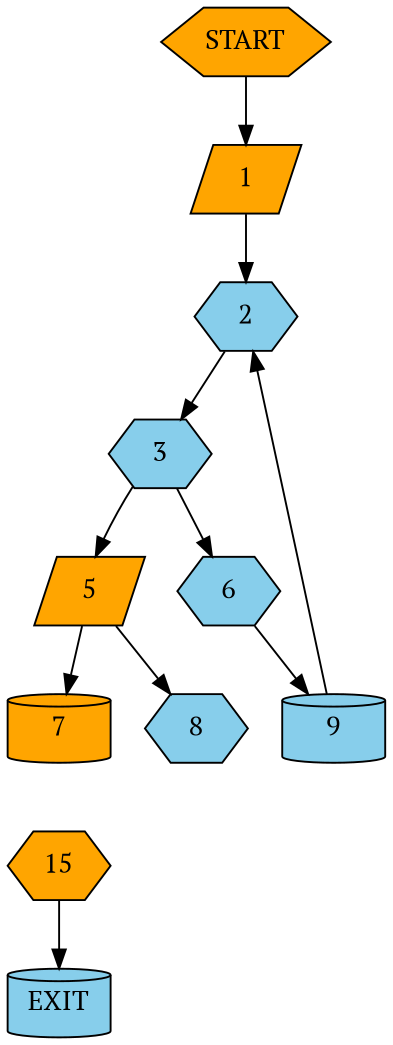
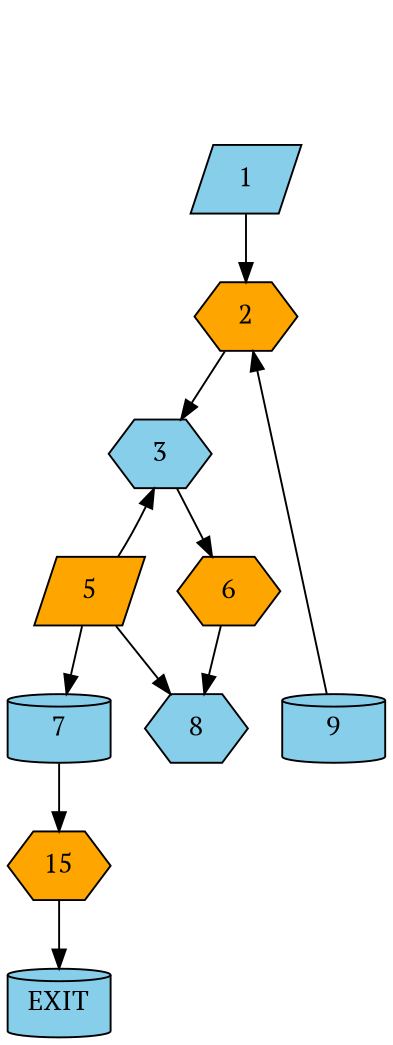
(246, 42) -> none
(246, 179) -> (246, 179)
(246, 317) -> (246, 317)
(117, 512) -> (133, 532)
(229, 591) -> (229, 591)
(275, 652) -> (215, 651)
(59, 728) -> (59, 728)
none -> (59, 788)
